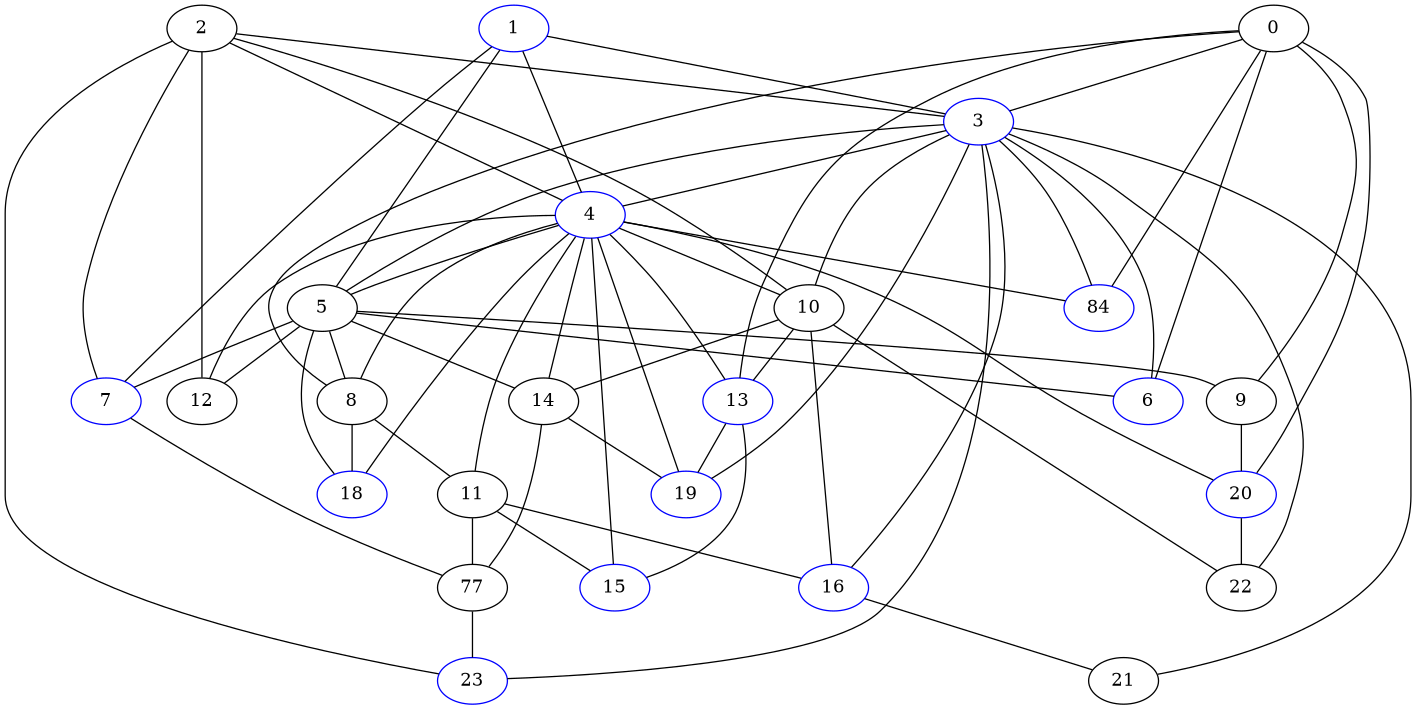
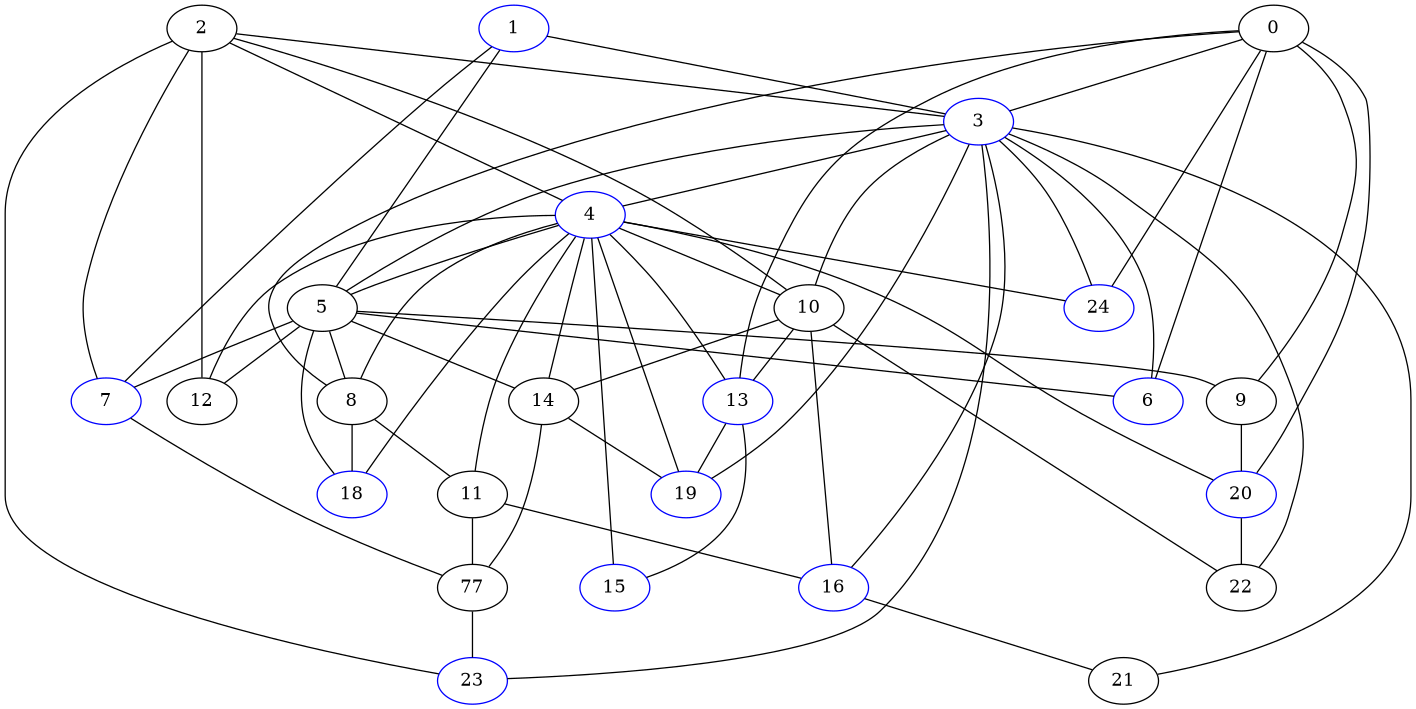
(552, 122) -> none
(1099, 308) -> (1099, 308)
(544, 541) -> none
